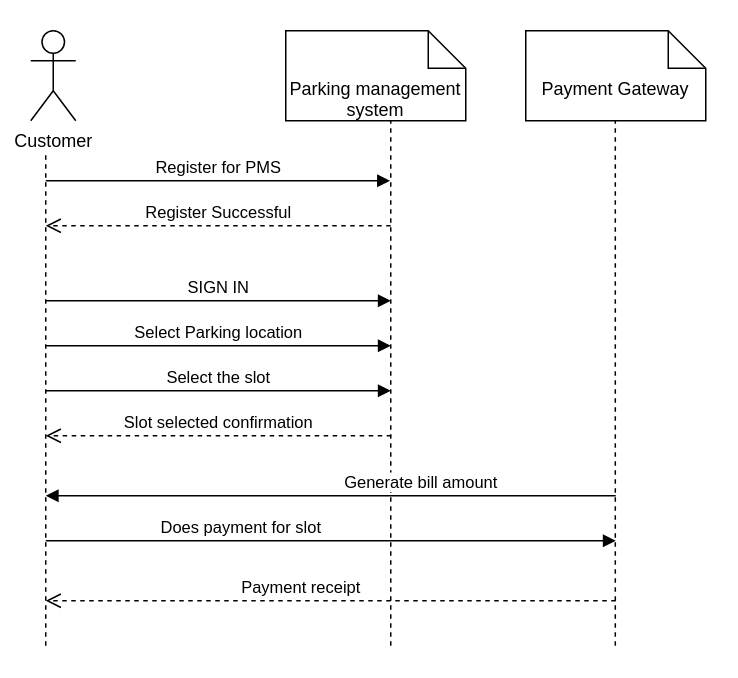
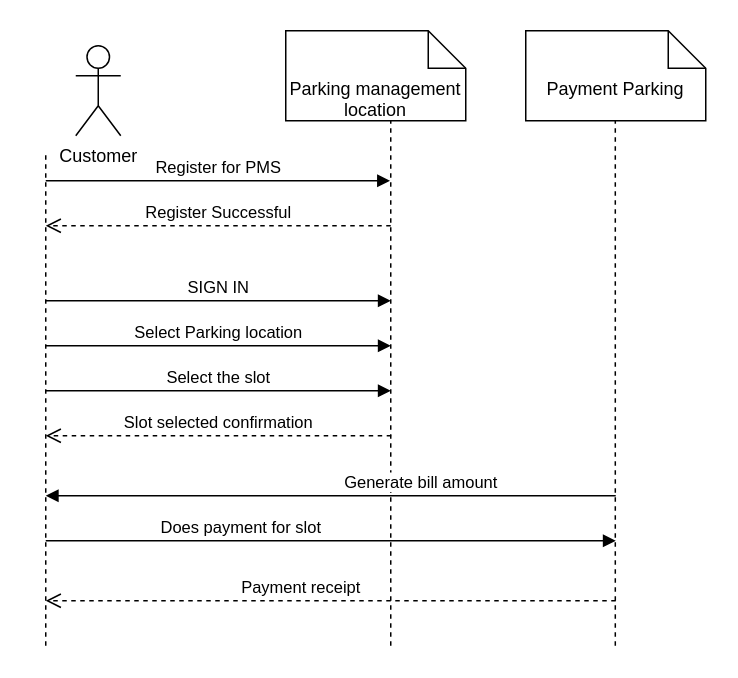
(53, 76) -> (98, 91)
(616, 90) -> (616, 90)
(376, 100) -> (376, 100)
